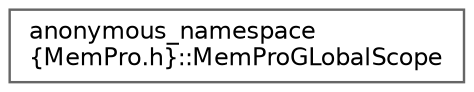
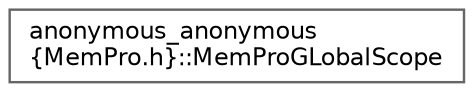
(237, 46) -> (237, 46)
